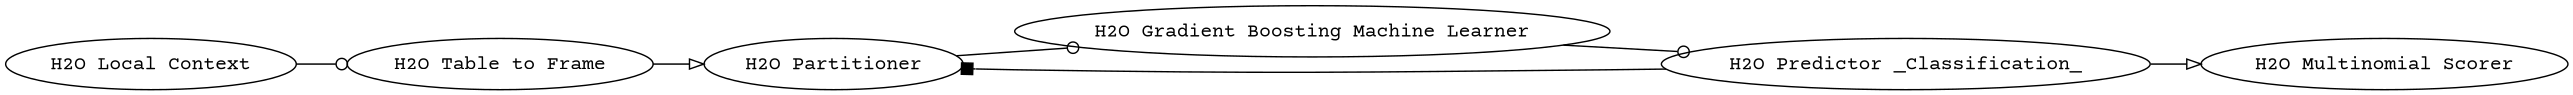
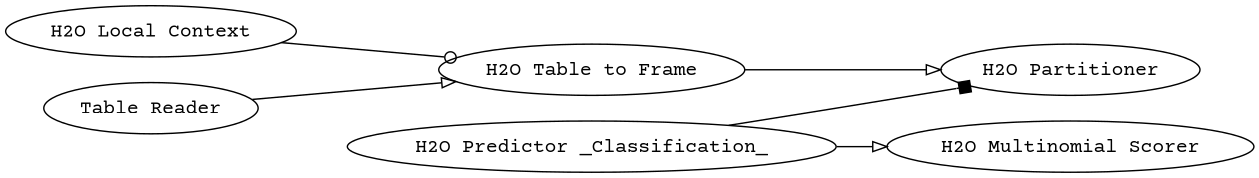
(1312, 31) -> none
none -> (151, 108)
